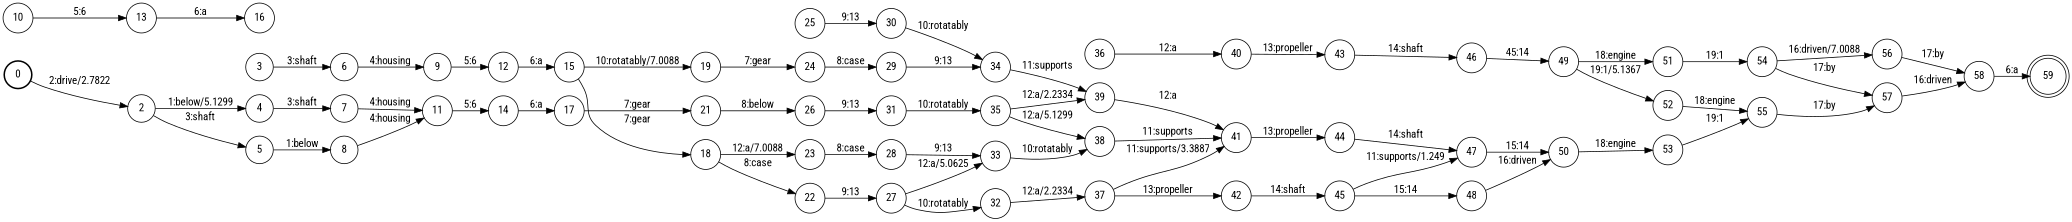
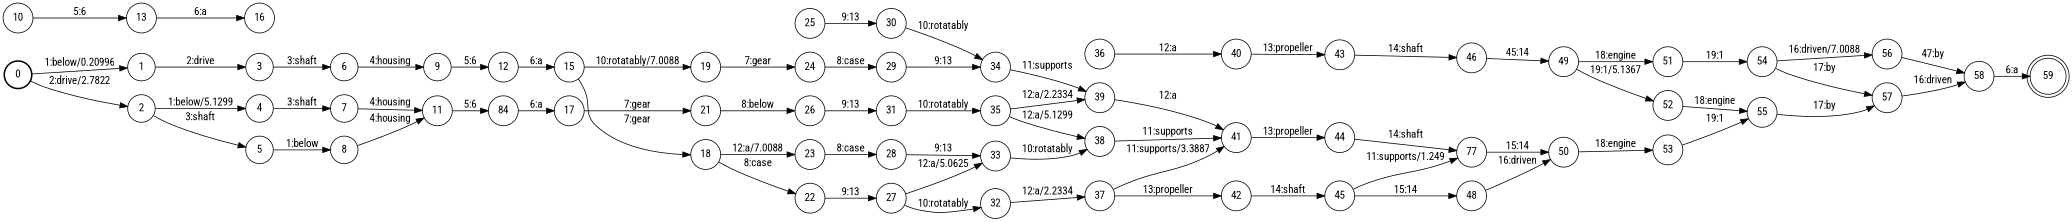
(1933, 54) -> (1933, 54)
none -> (141, 67)
(503, 111) -> (503, 111)
(1472, 152) -> (1472, 152)
